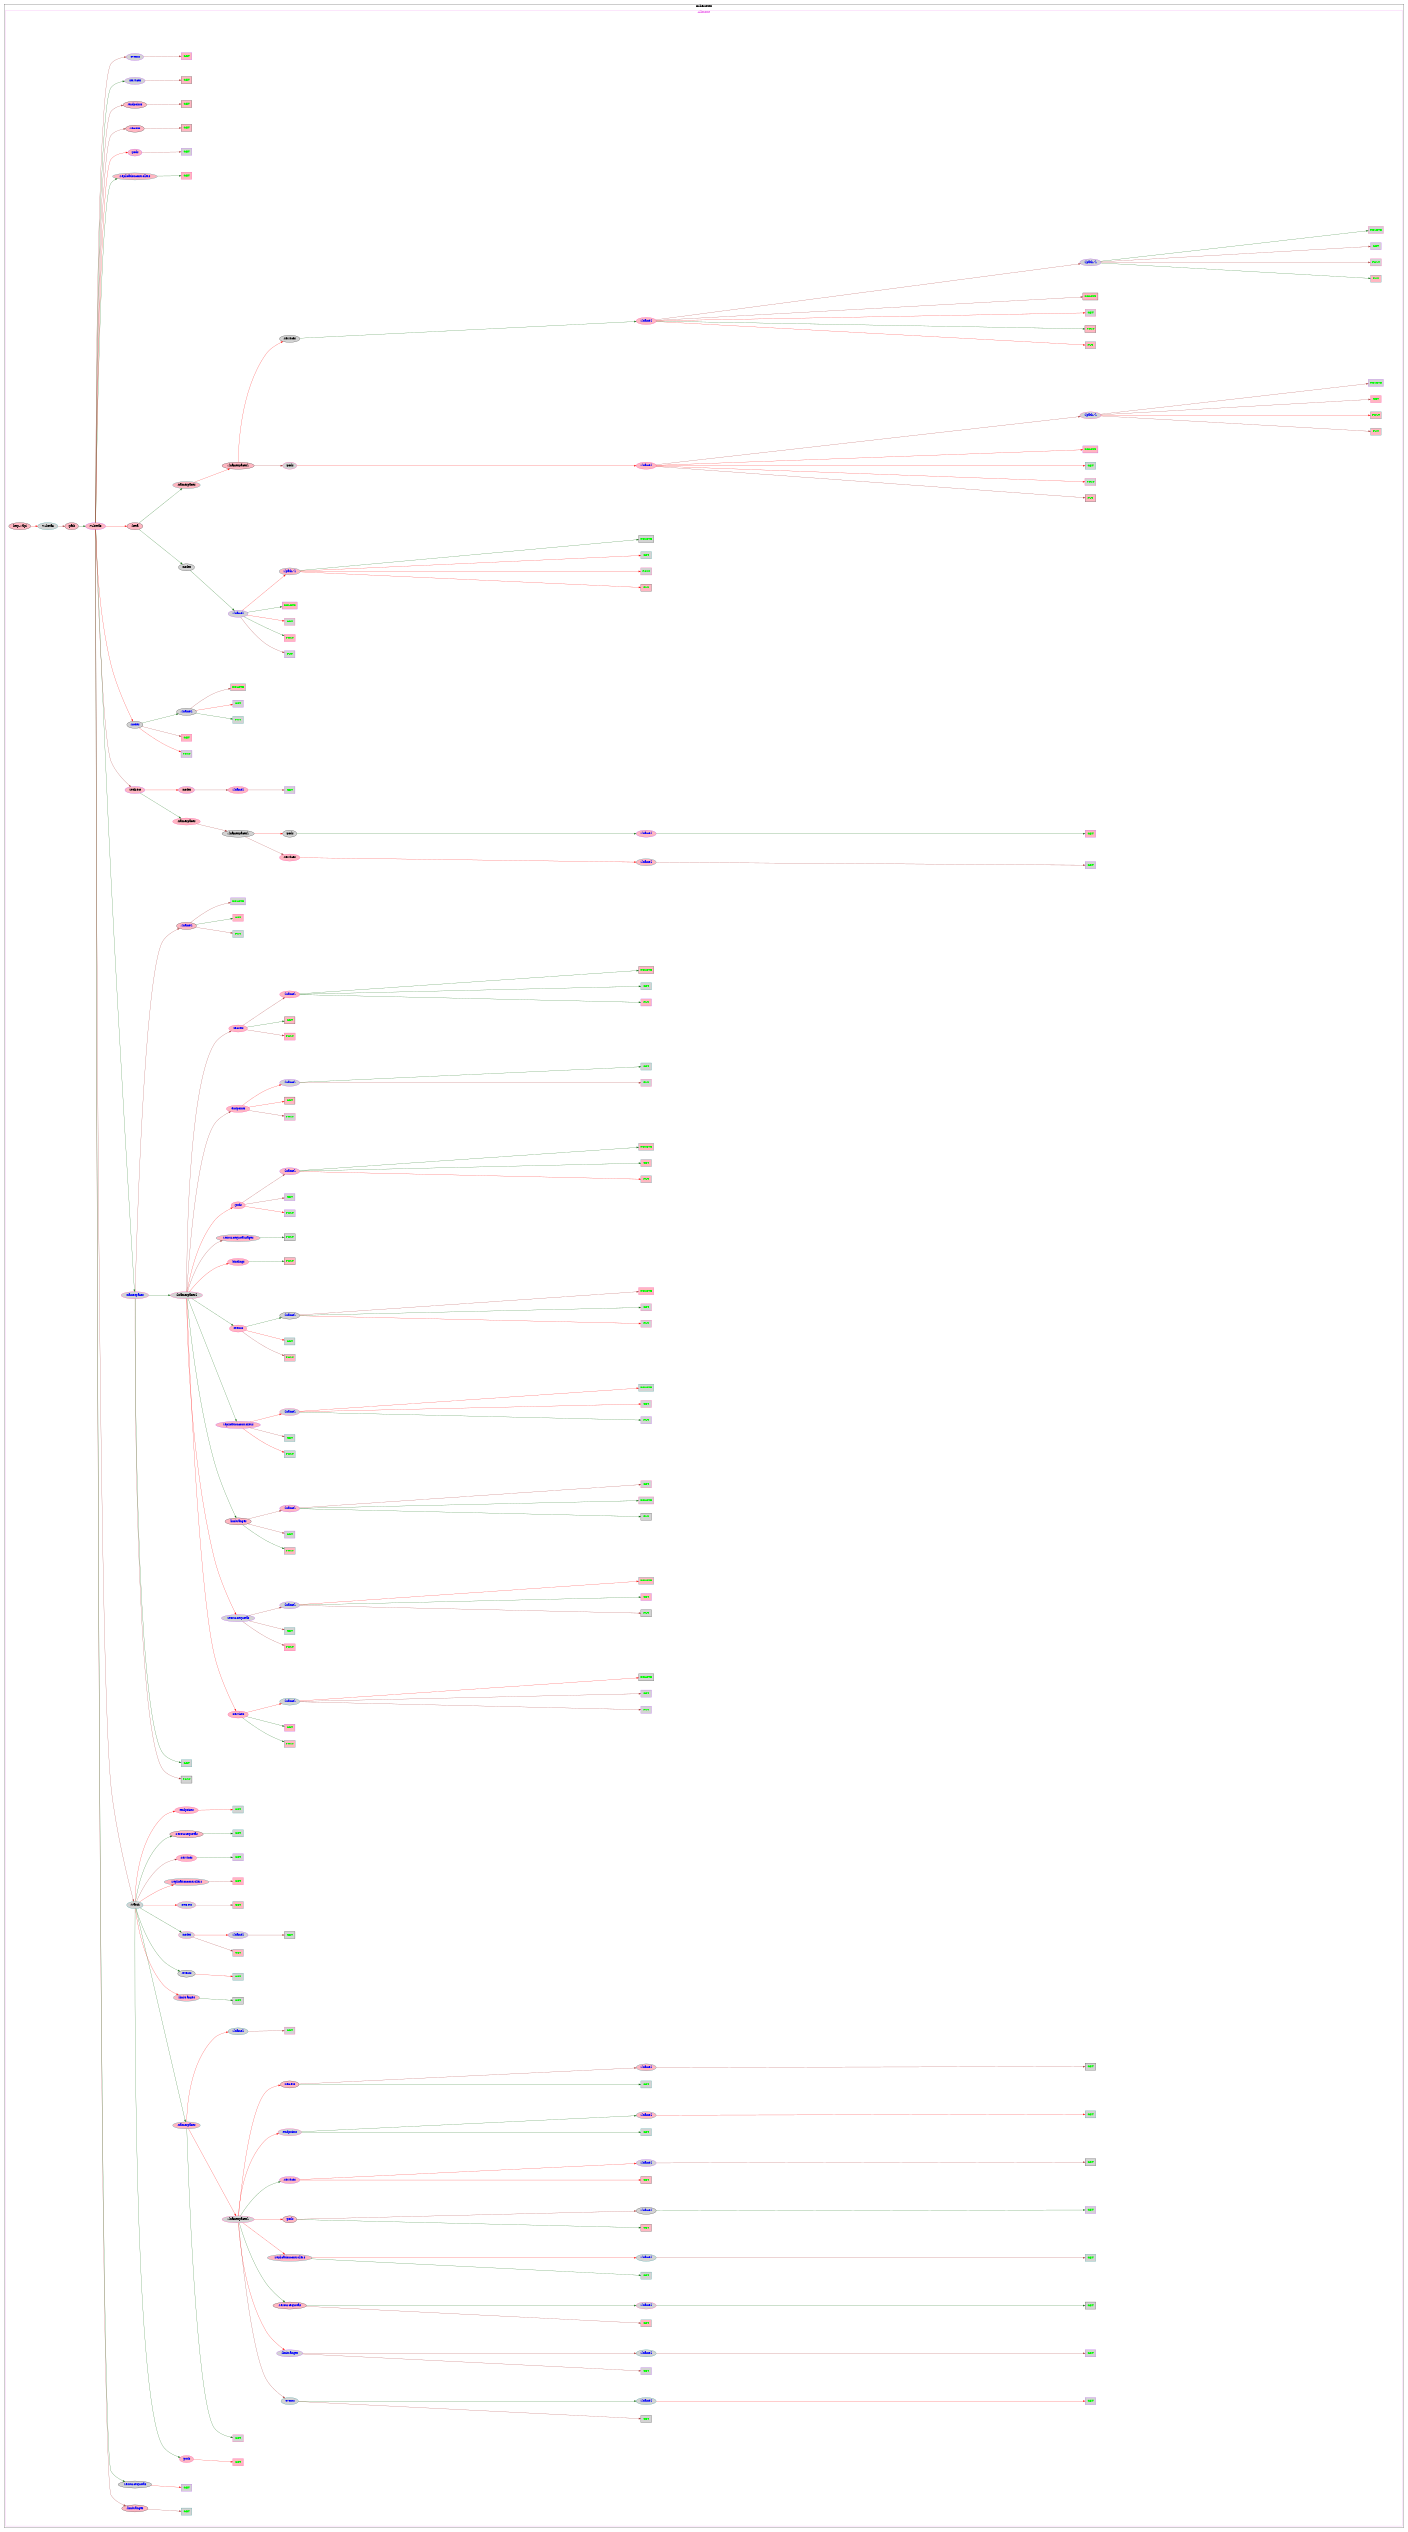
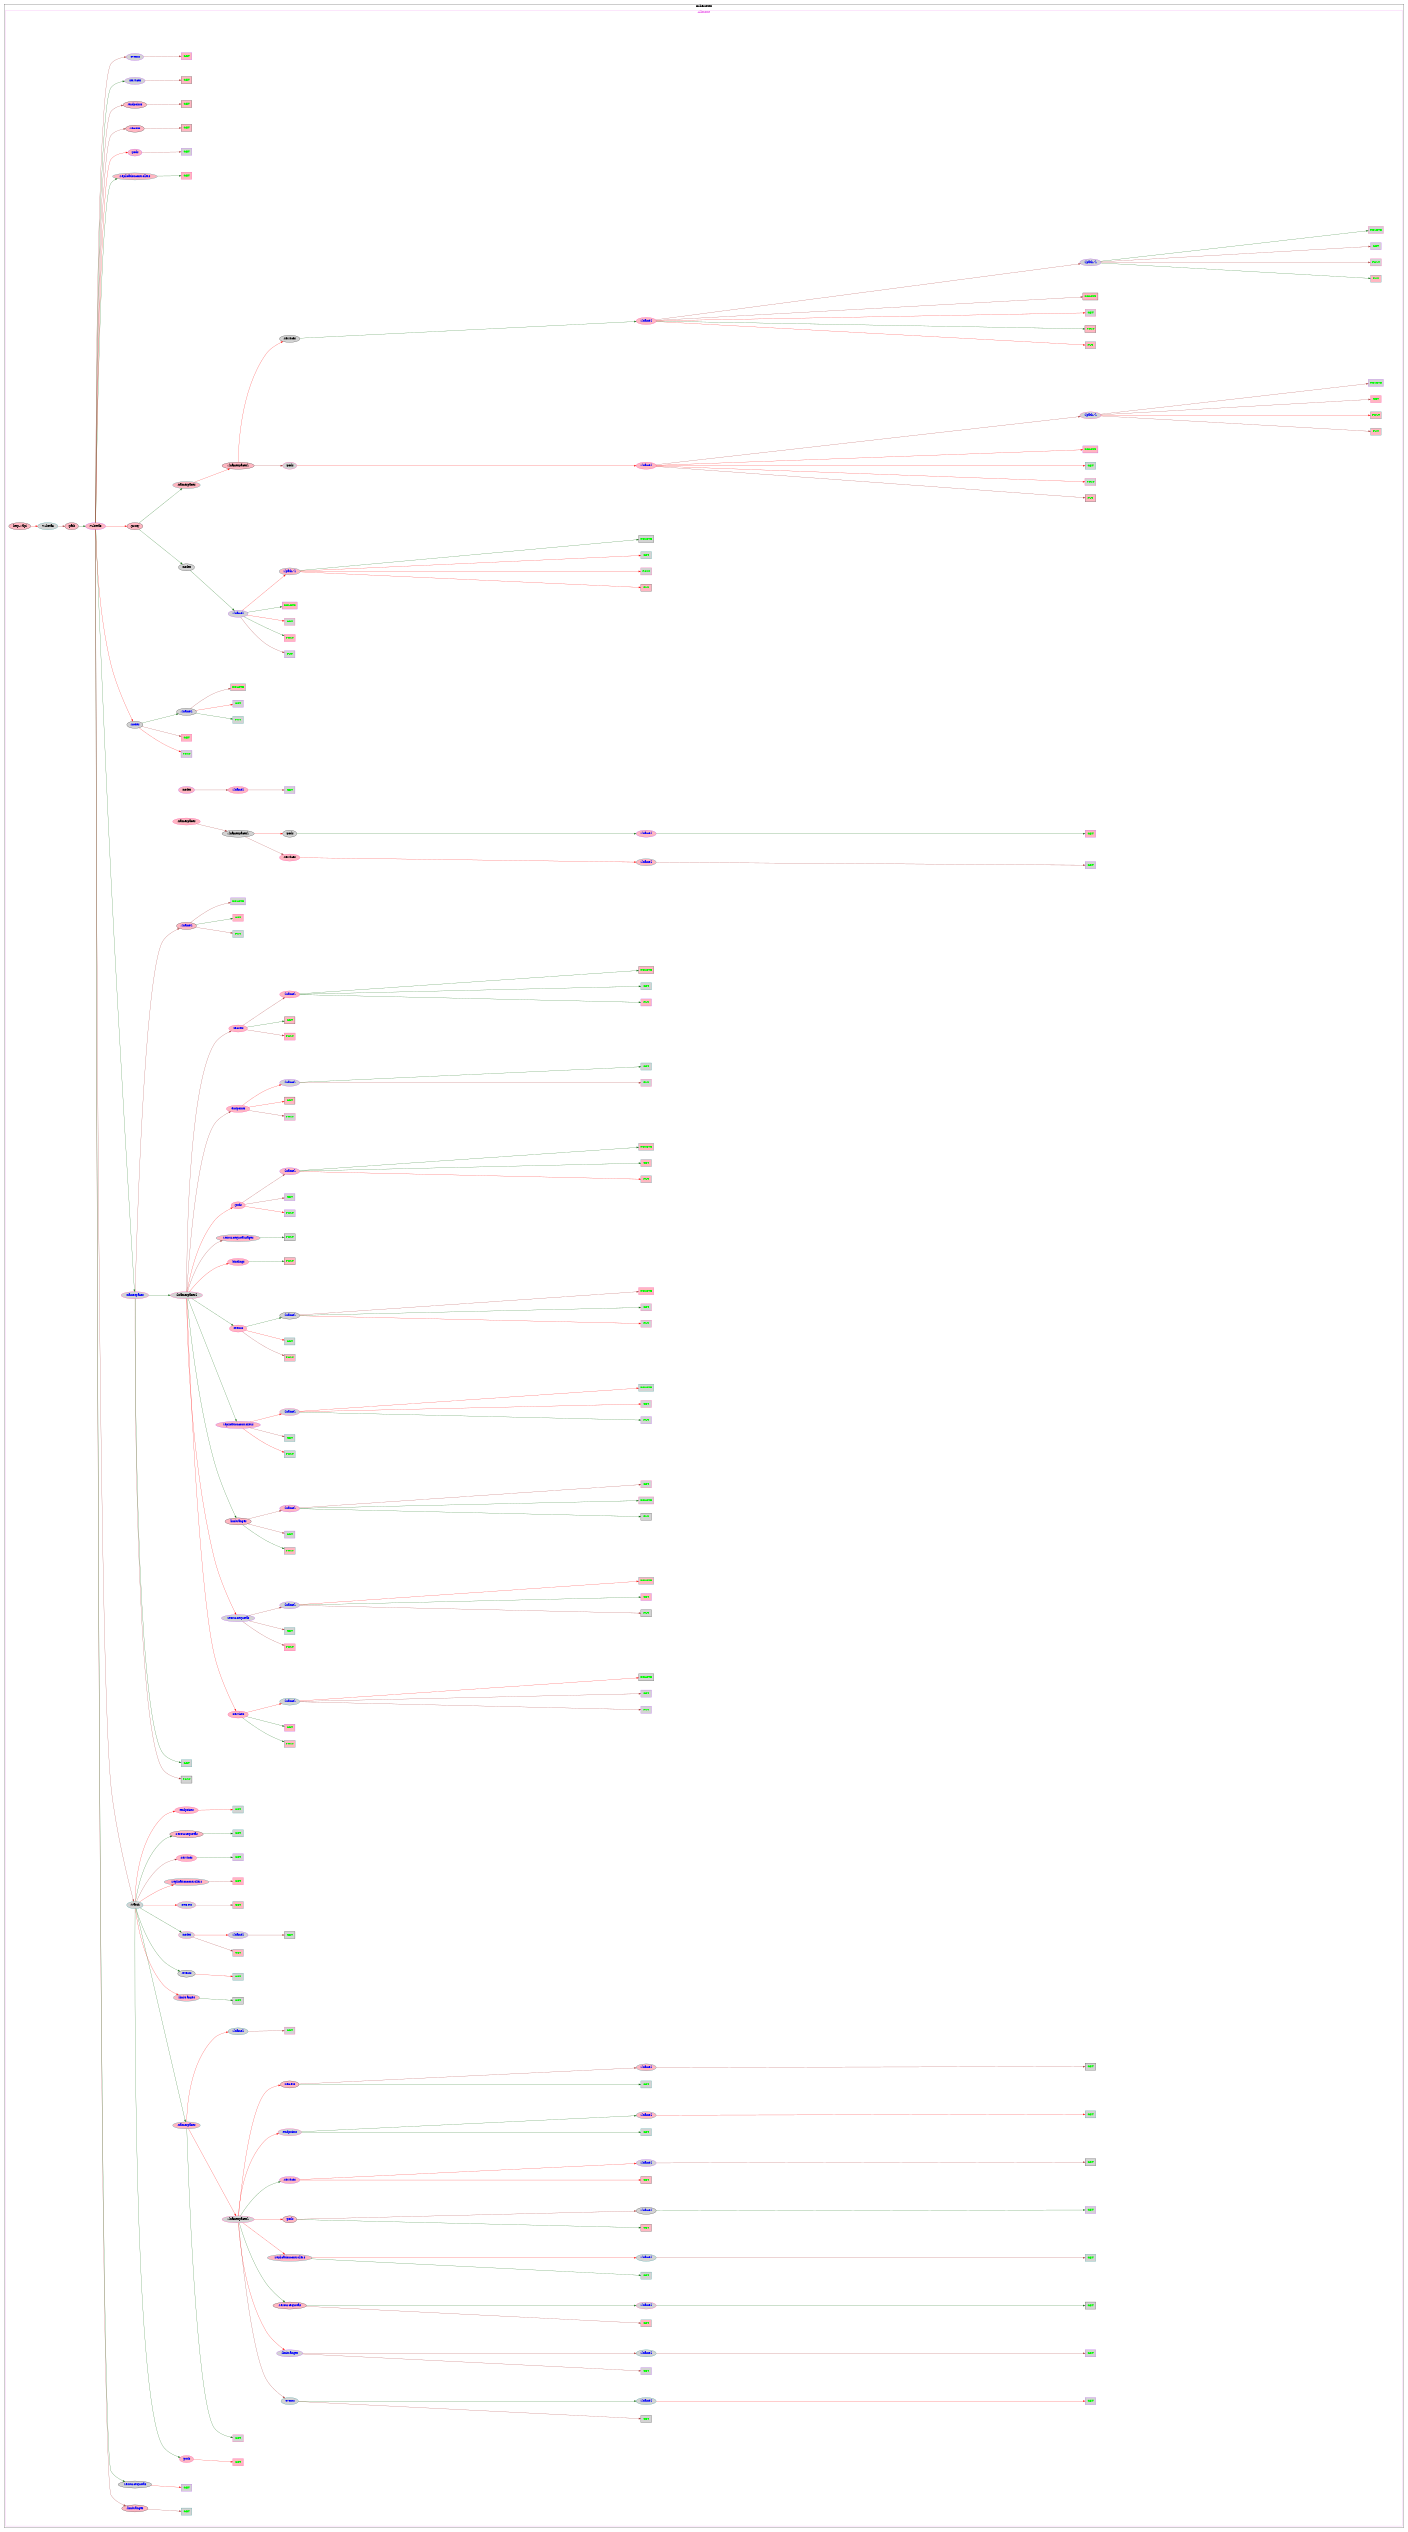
(135, 526) -> (135, 526)
(135, 790) -> none
